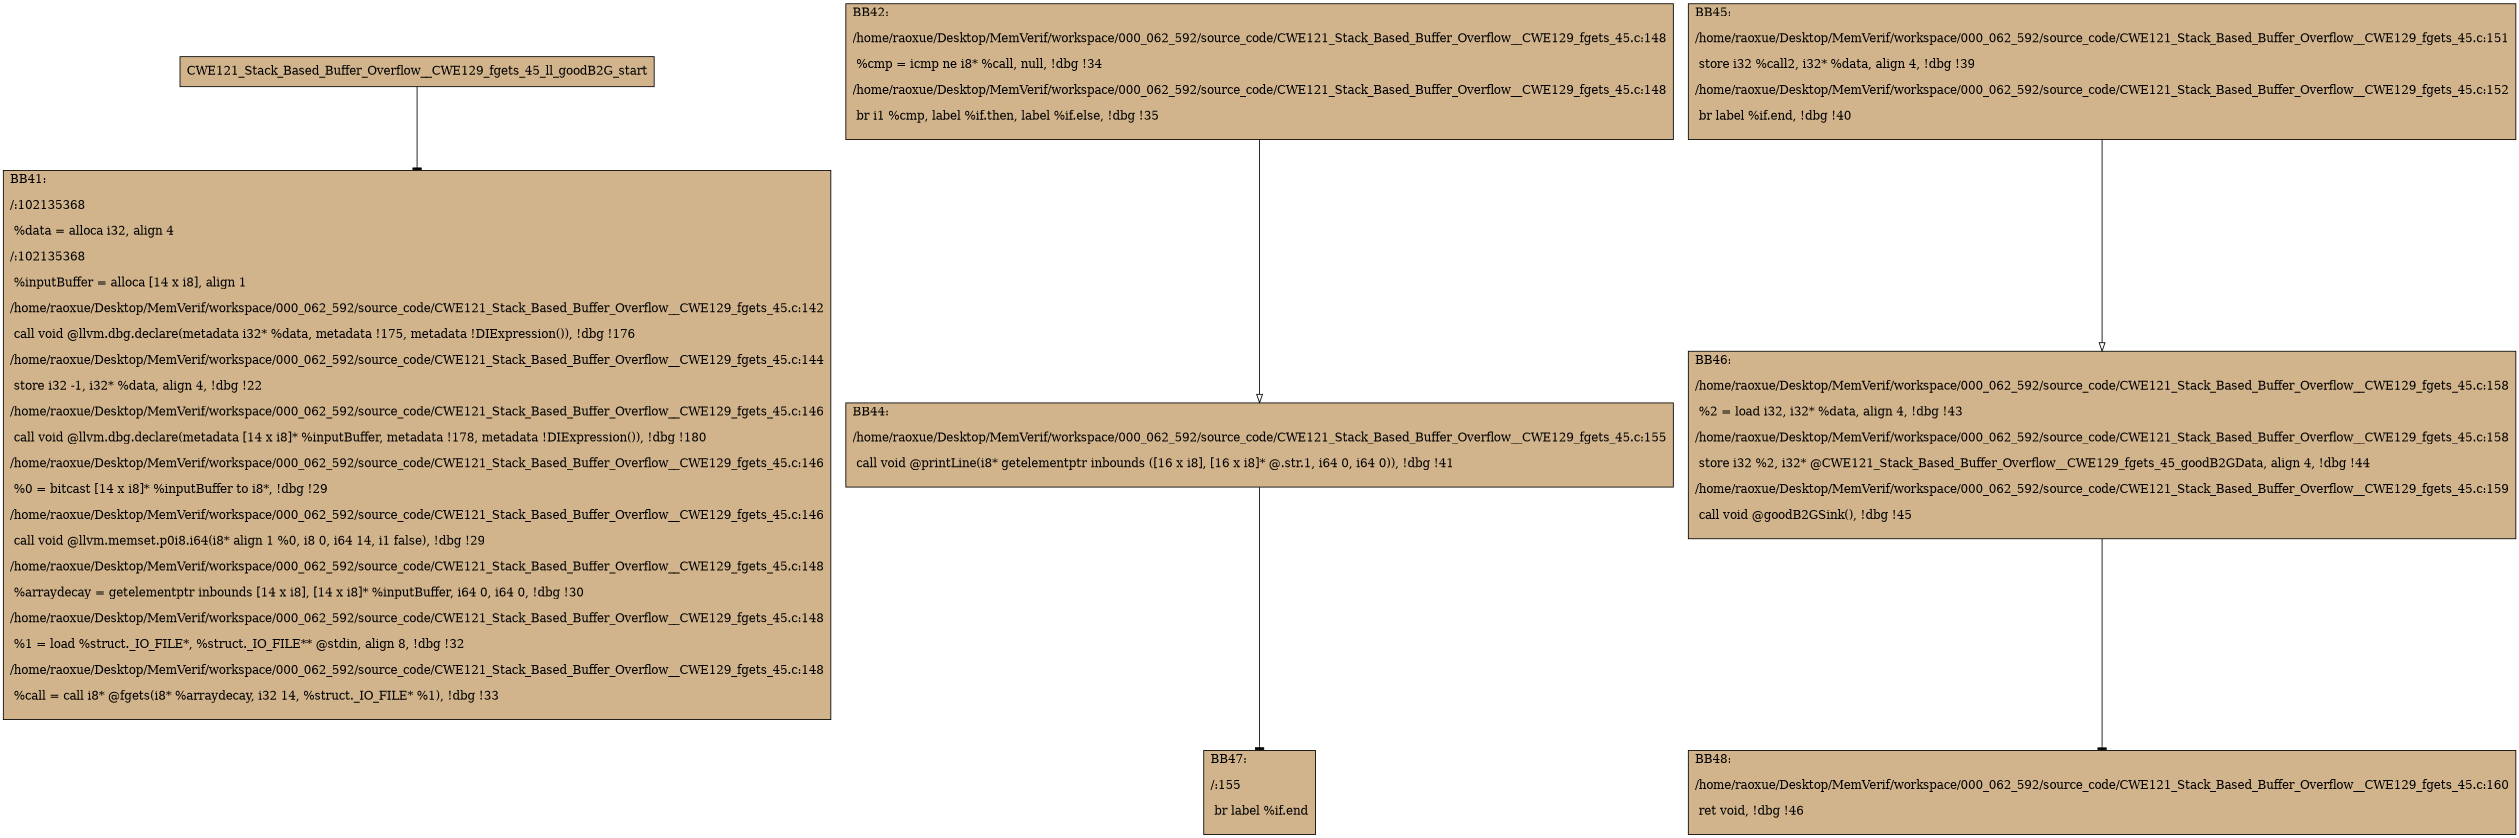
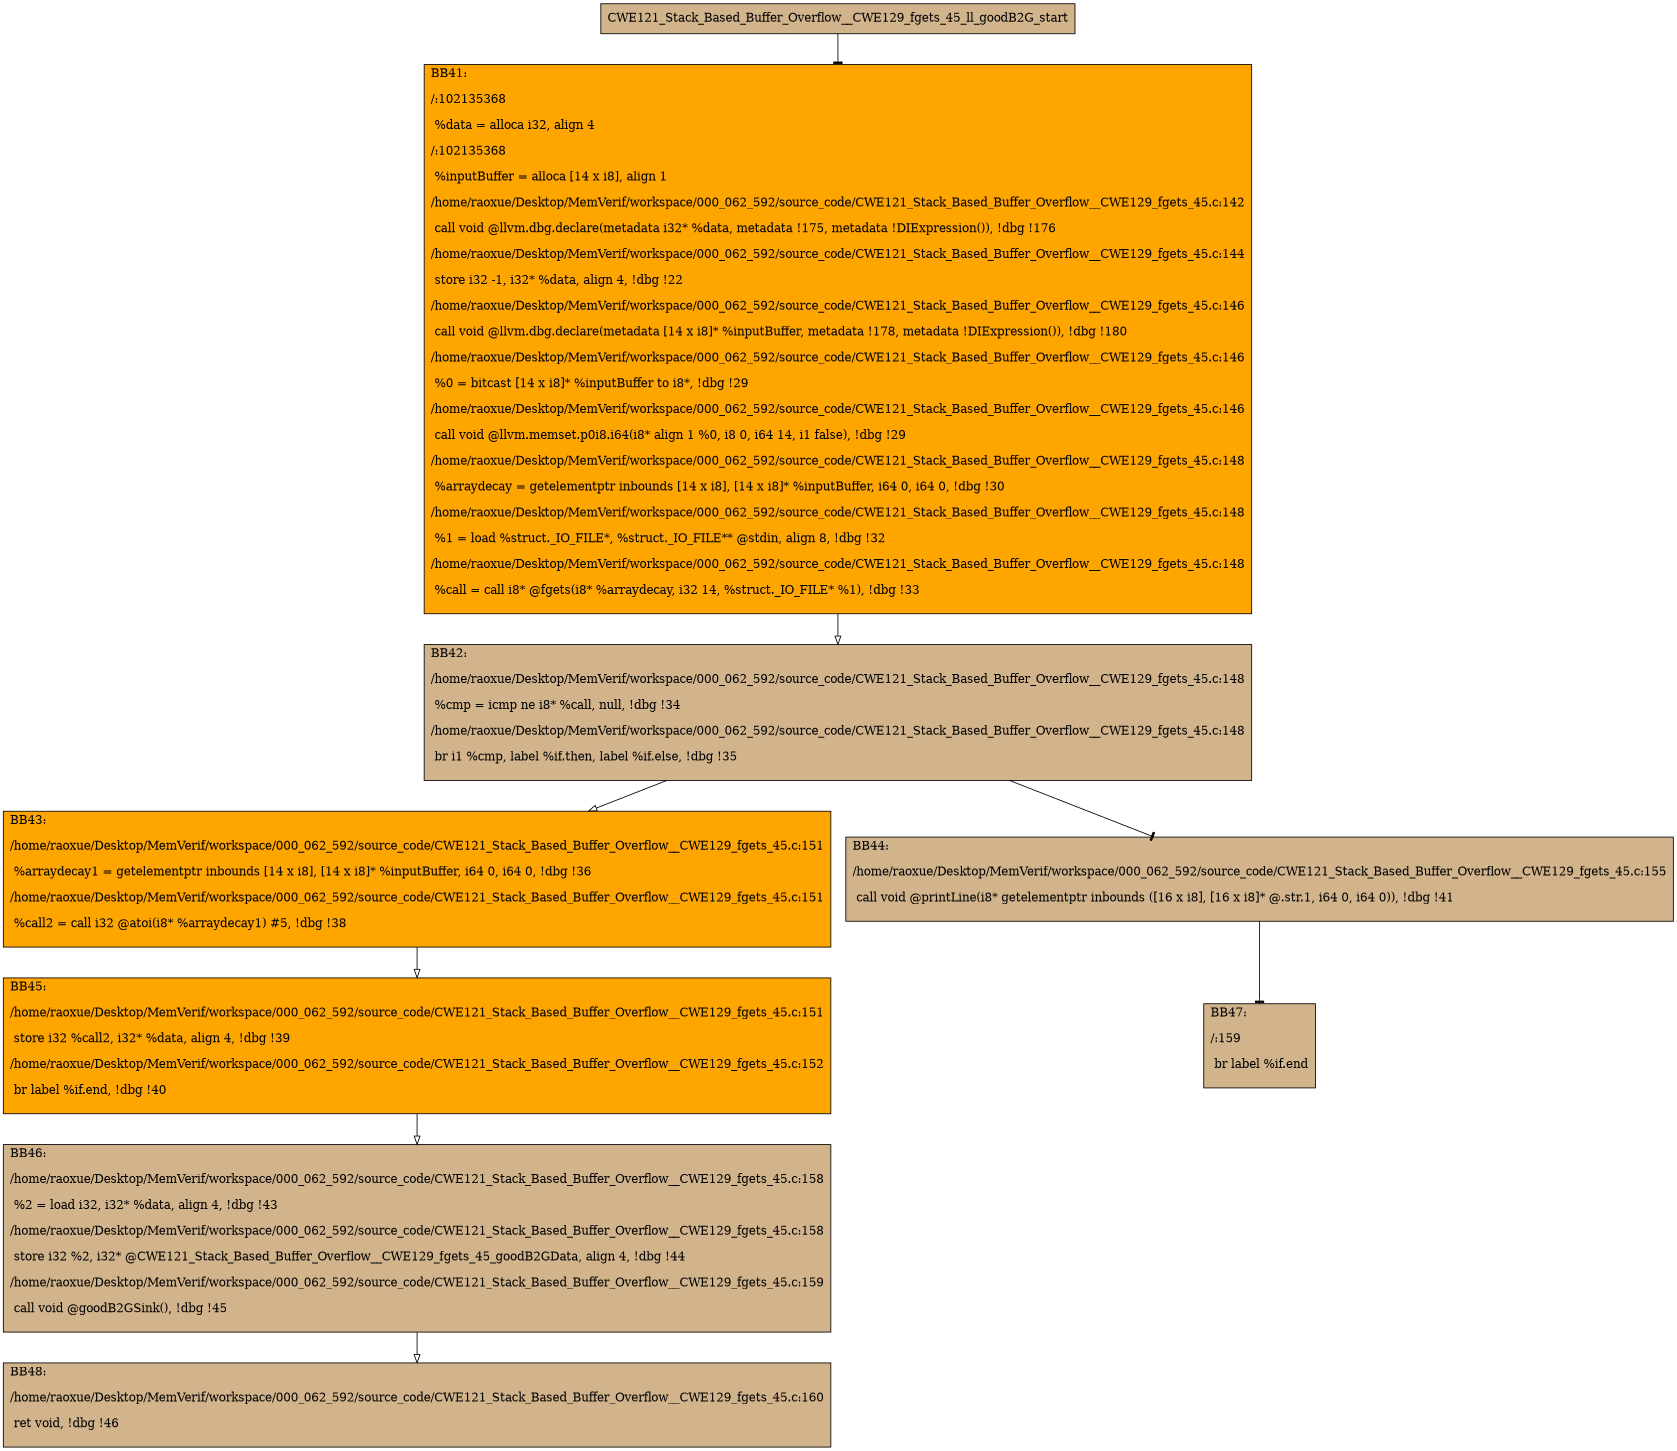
(2102, 72) -> (417, 1046)
(1260, 267) -> (1080, 808)
(417, 445) -> (838, 339)
none -> (838, 625)
(2102, 642) -> (417, 1343)
(1226, 785) -> (1226, 1039)
none -> (417, 879)
